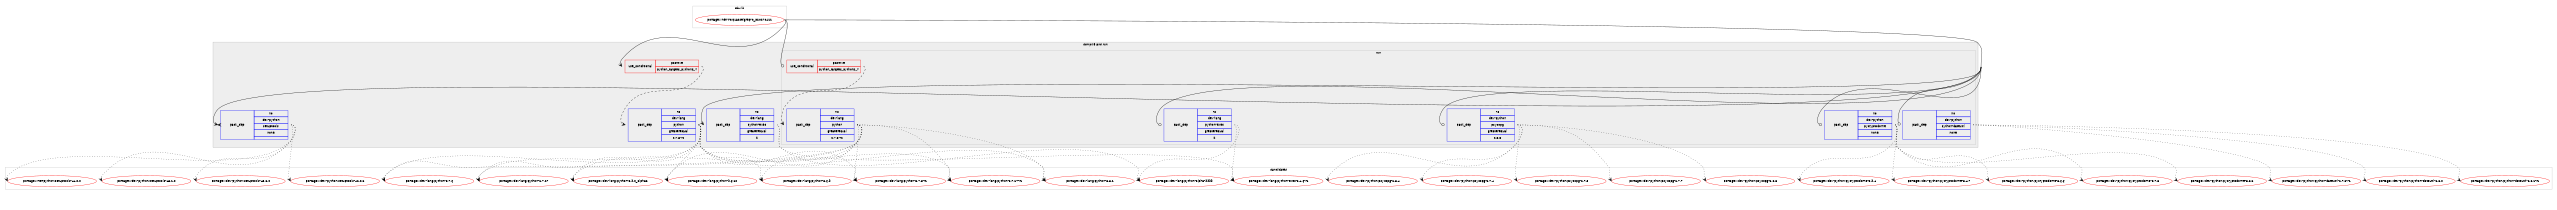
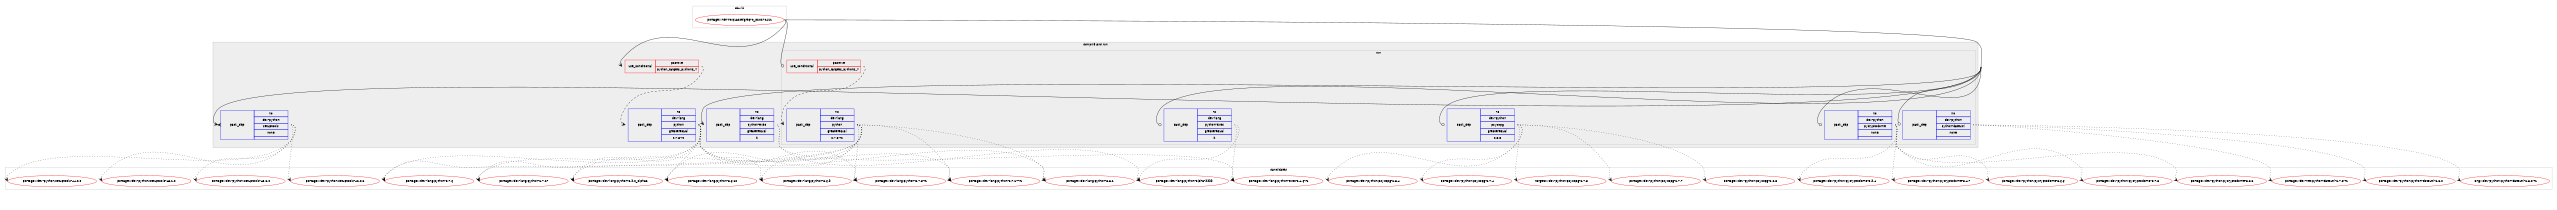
(52, 181) -> (52, 181)
(713, 181) -> (713, 181)
(1562, 181) -> (1562, 181)
(2317, 181) -> (2317, 181)
(2505, 181) -> (2505, 181)
